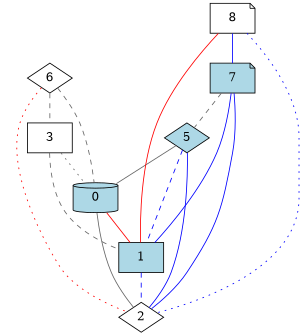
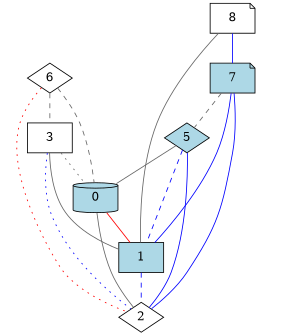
(155, 129) -> (155, 129)
(298, 206) -> (66, 242)
(66, 214) -> (66, 214)
